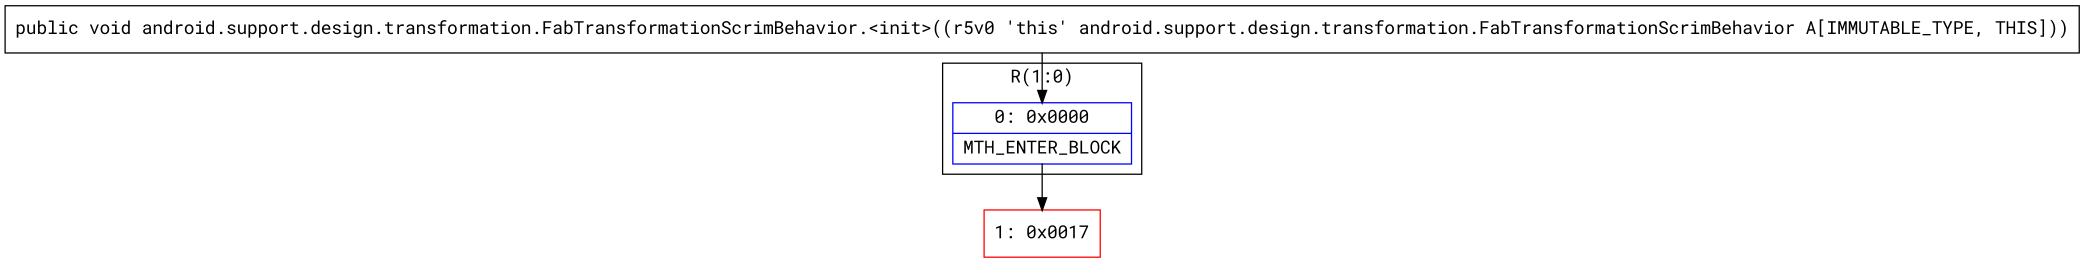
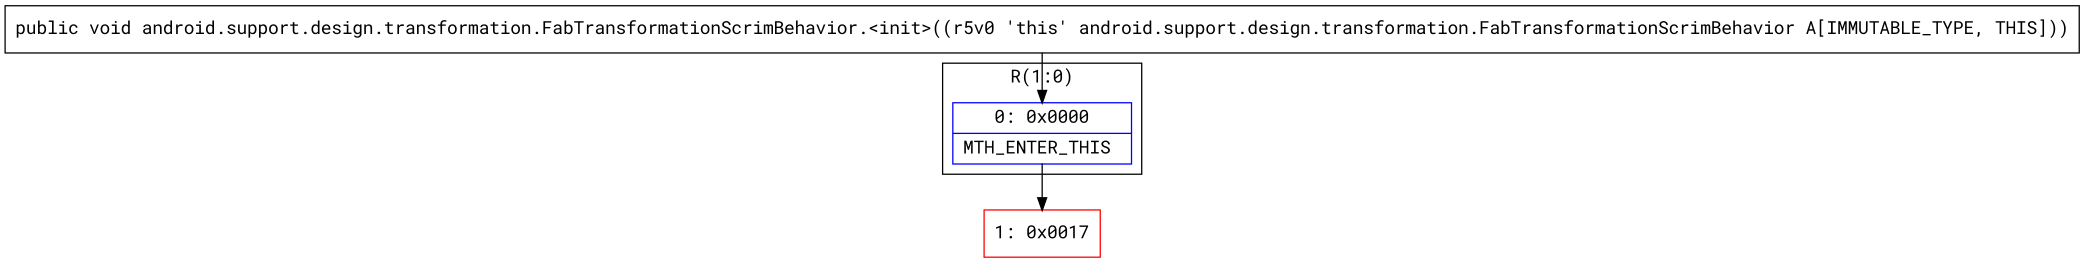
(1042, 148) -> (1037, 148)
